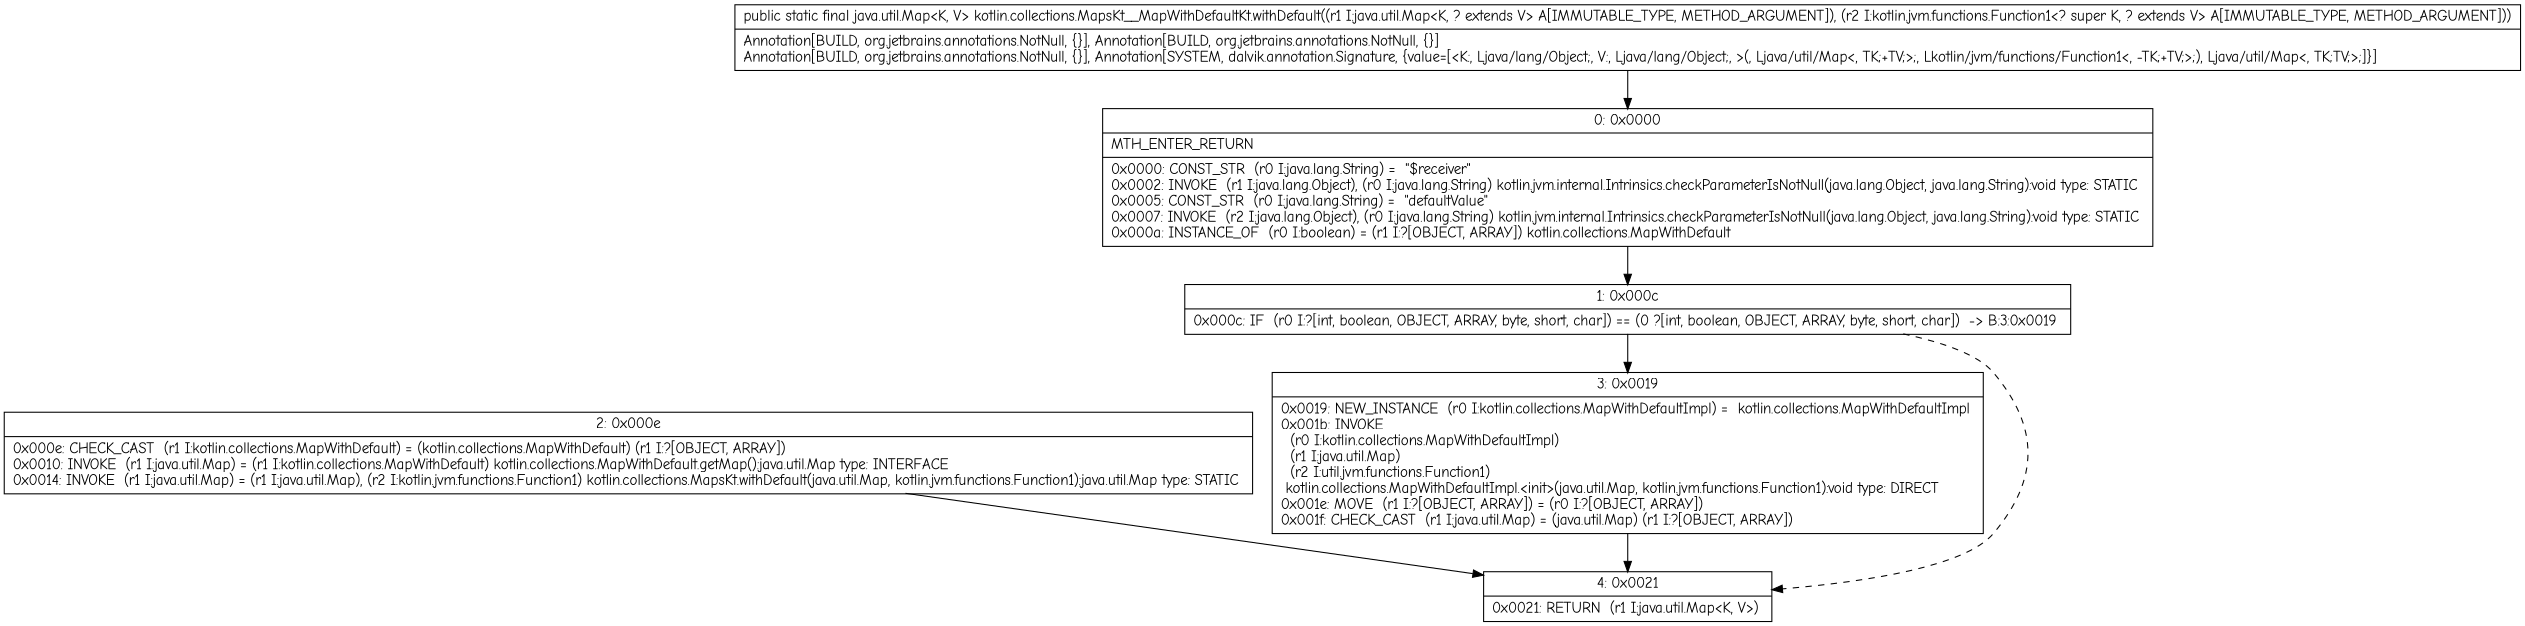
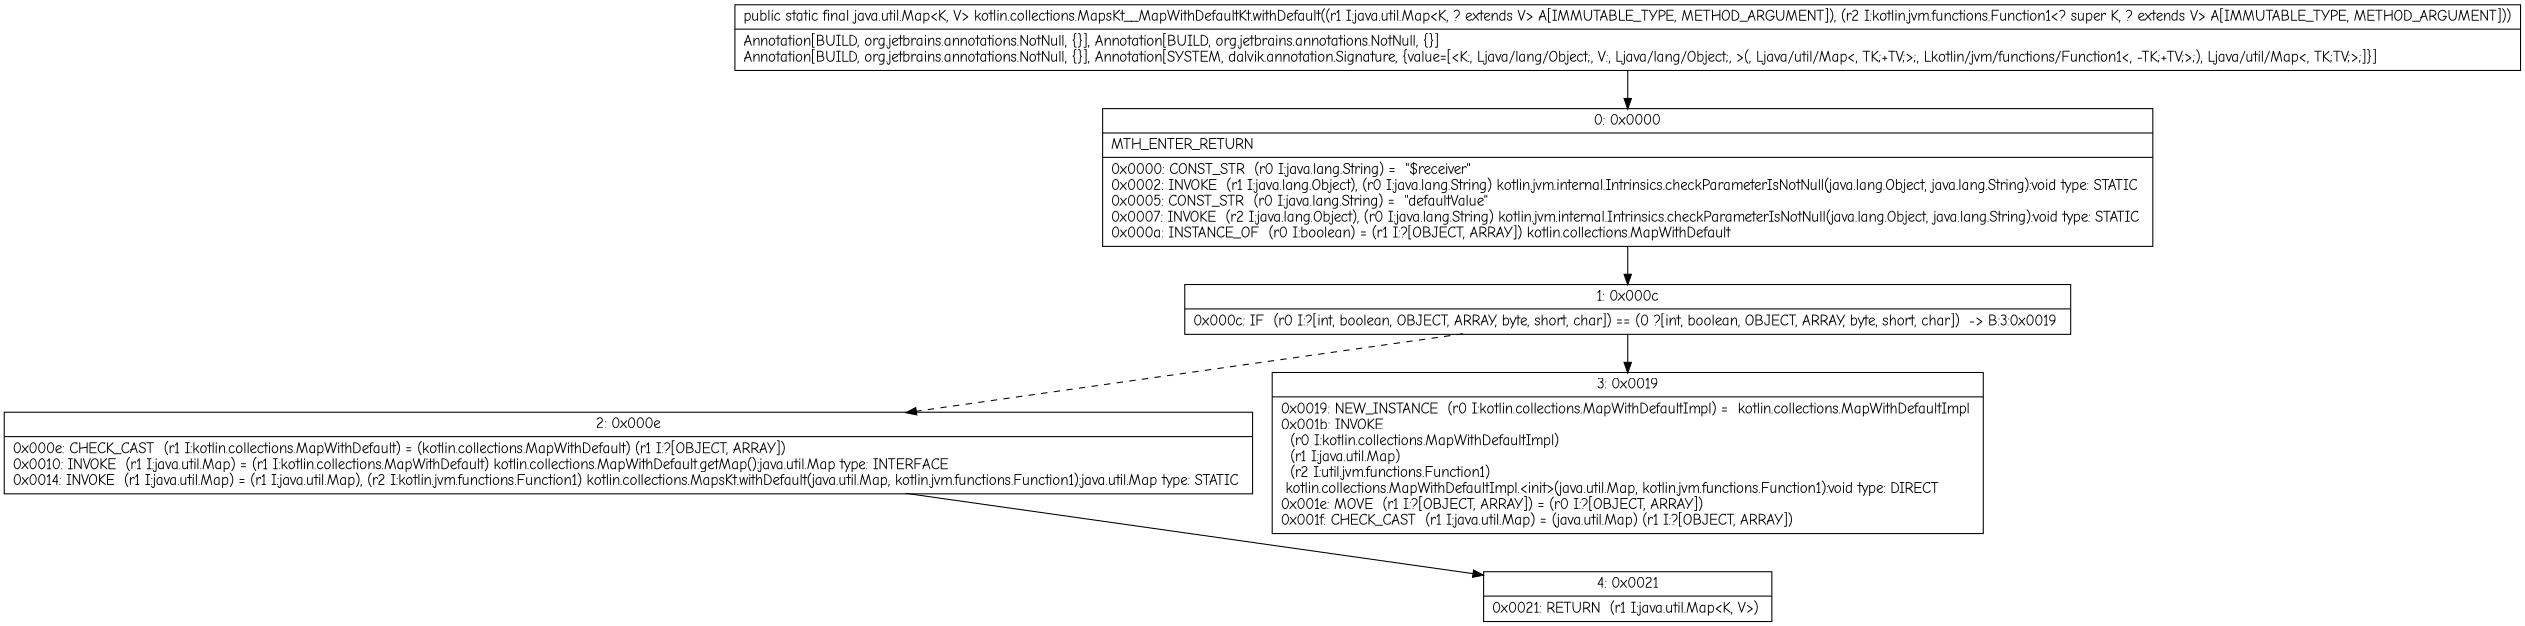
(2010, 510) -> (1190, 373)
(1628, 547) -> none
